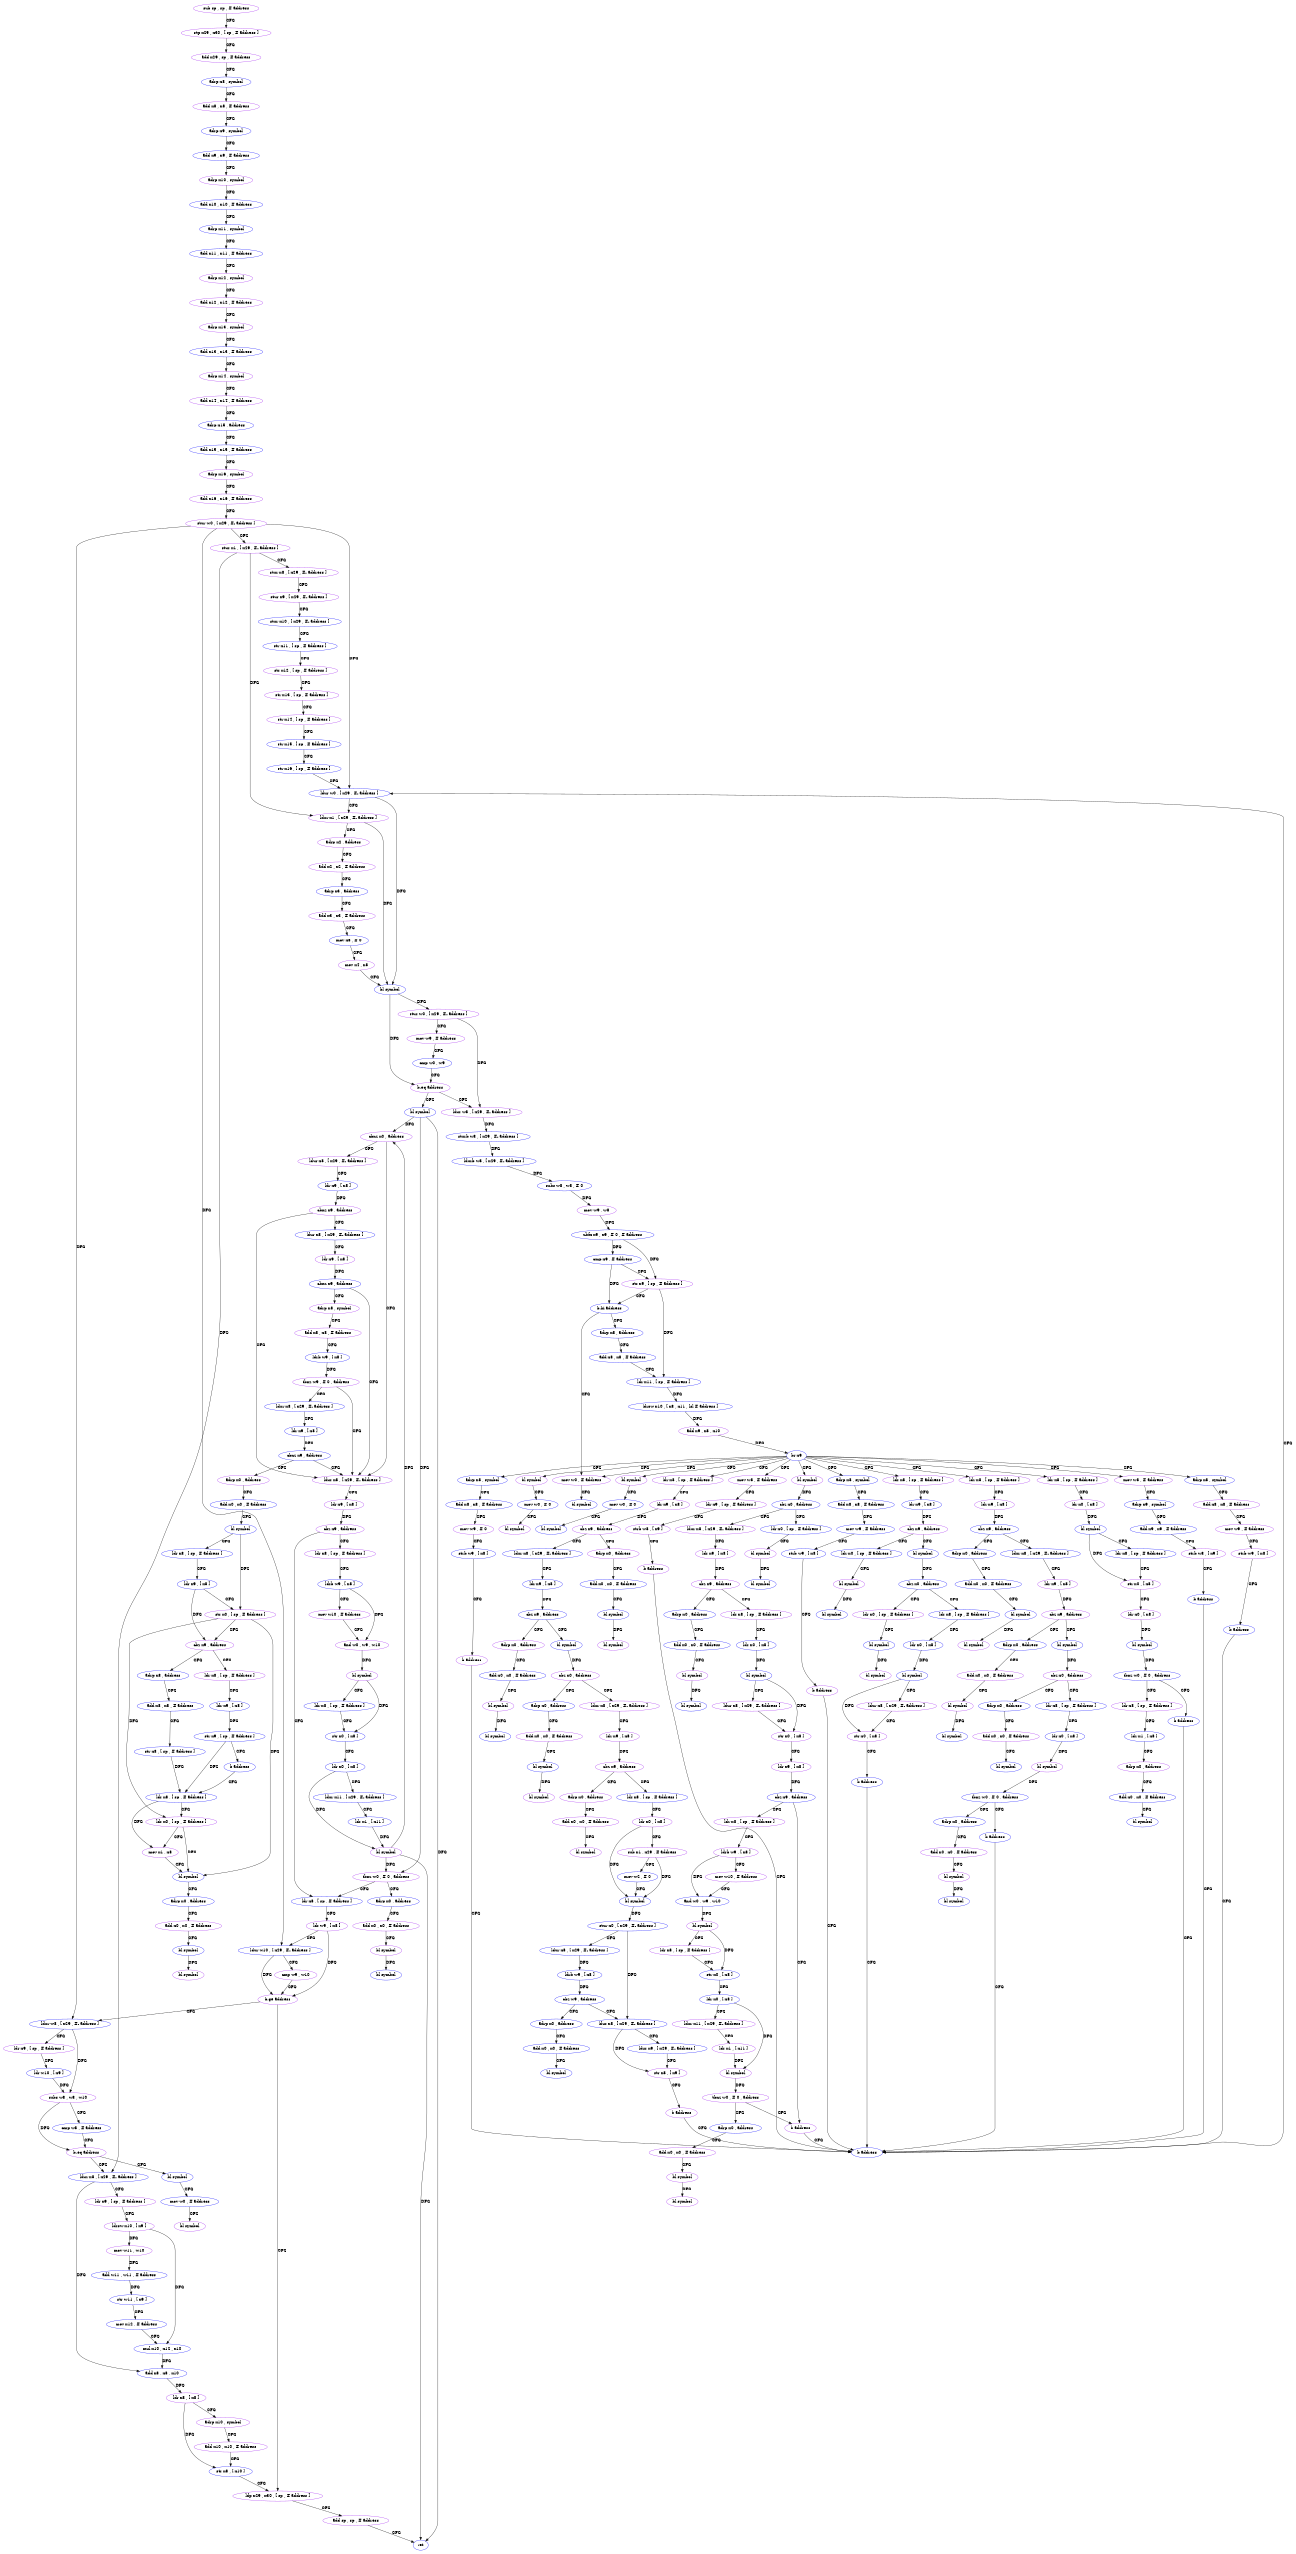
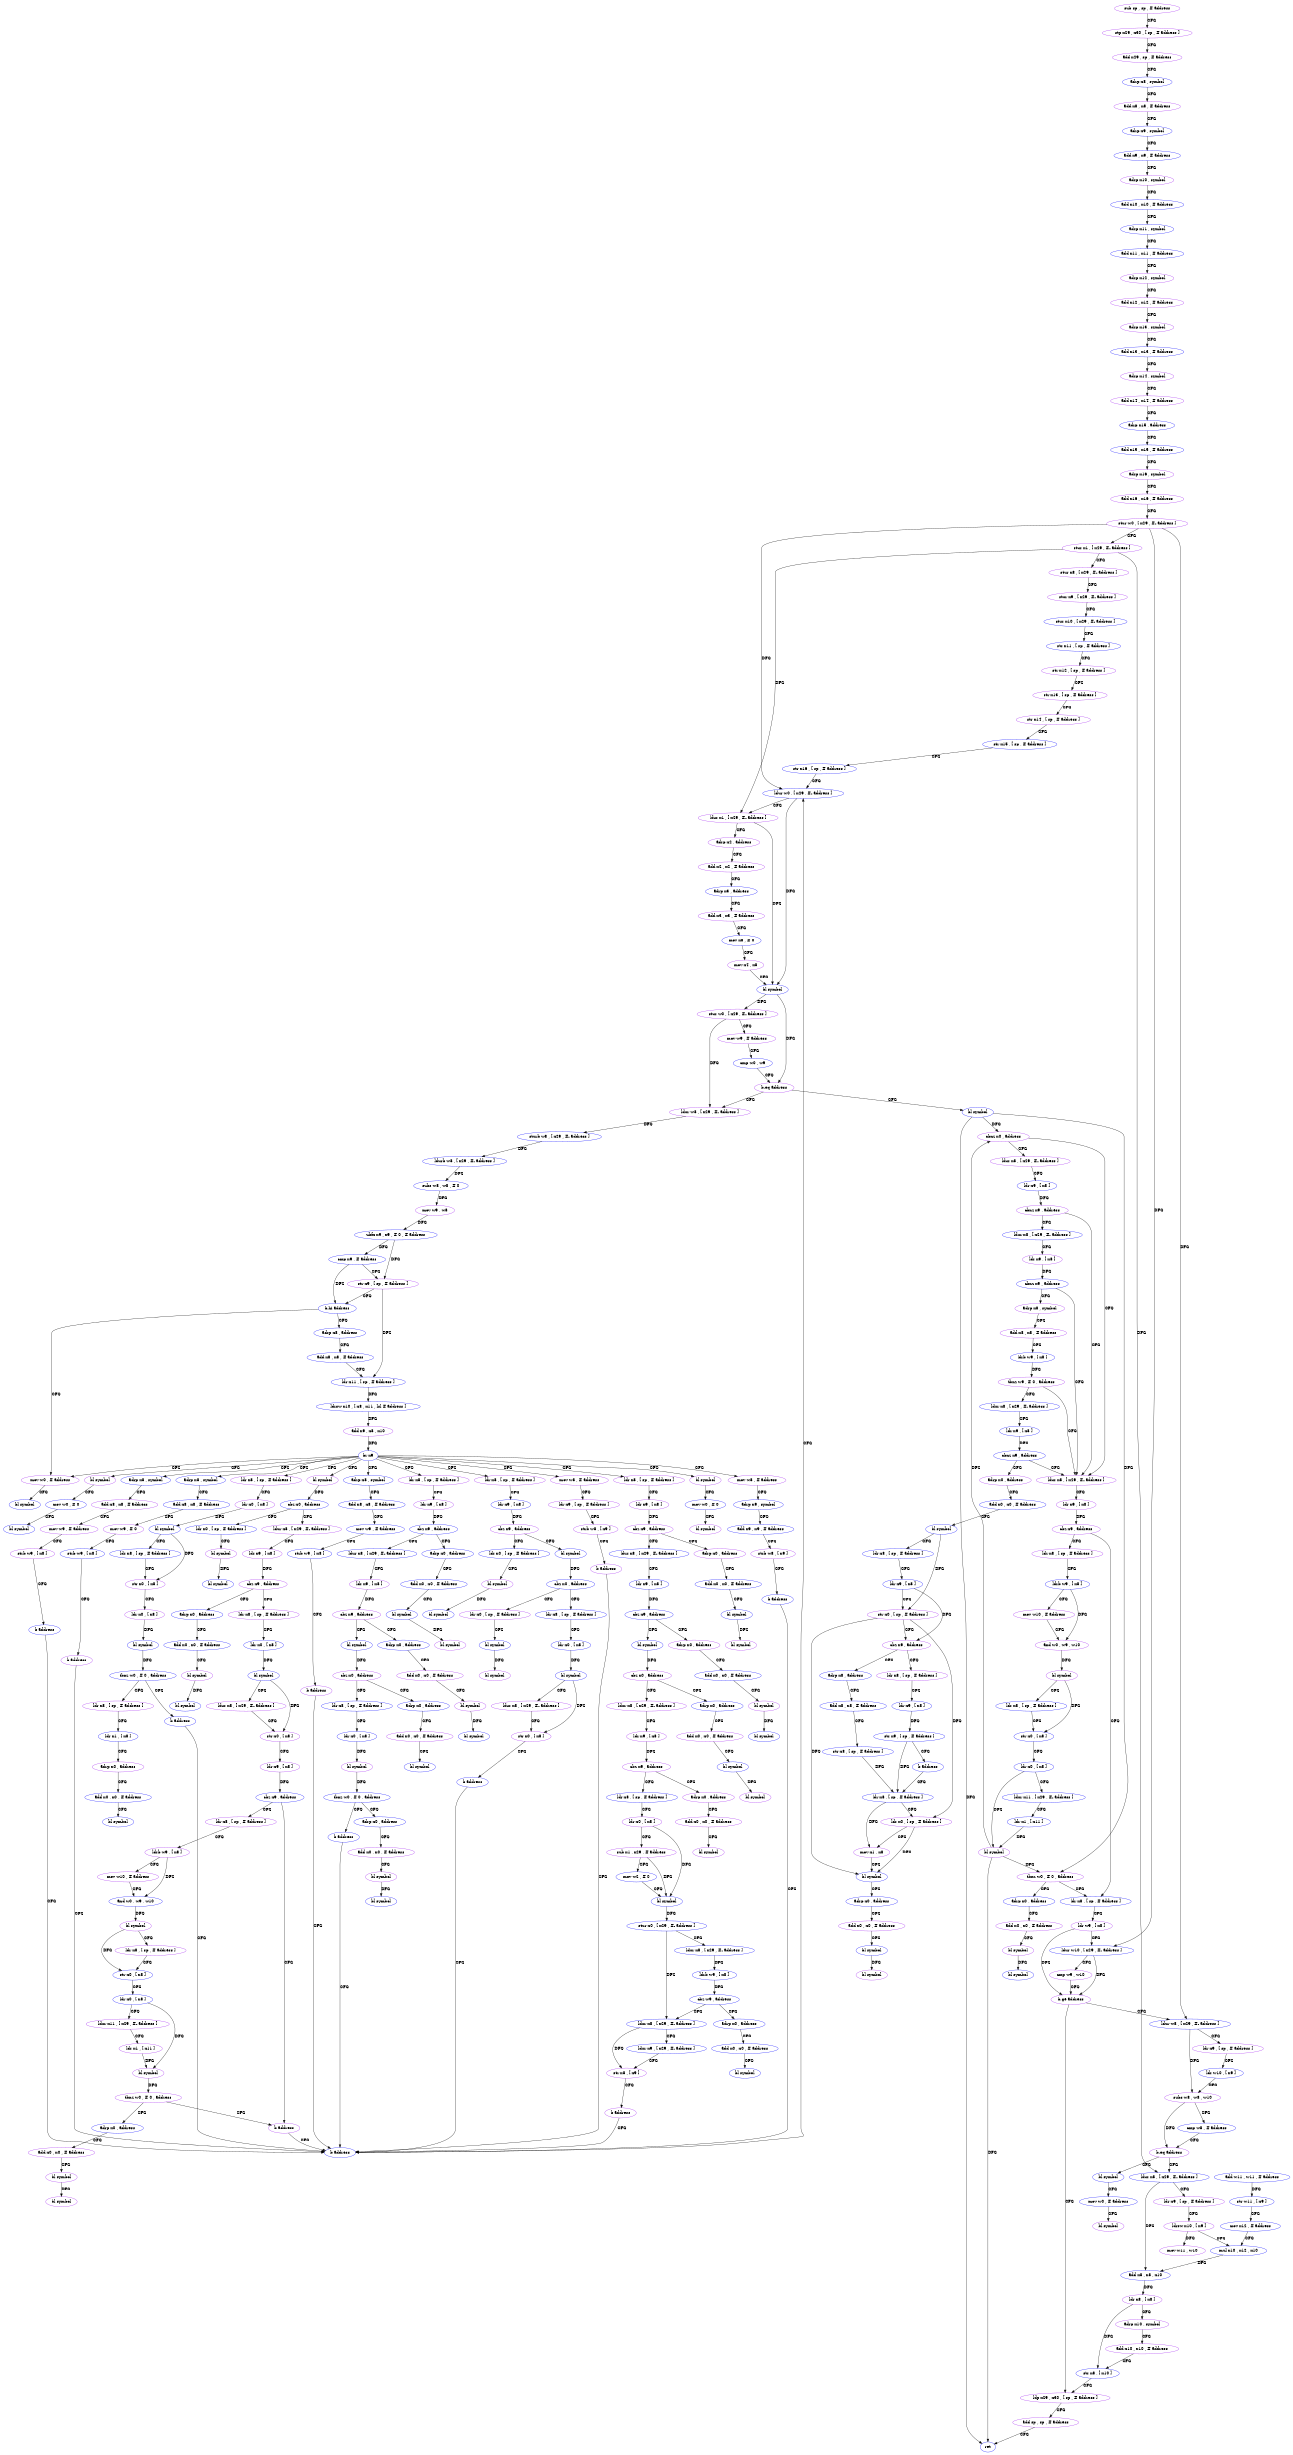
(129, 2262) -> none
